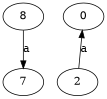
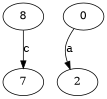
(26, 49) -> (26, 49)
(80, 53) -> (66, 44)
